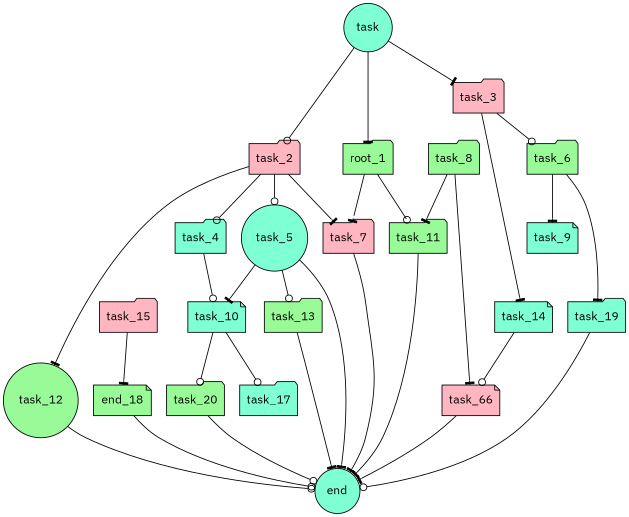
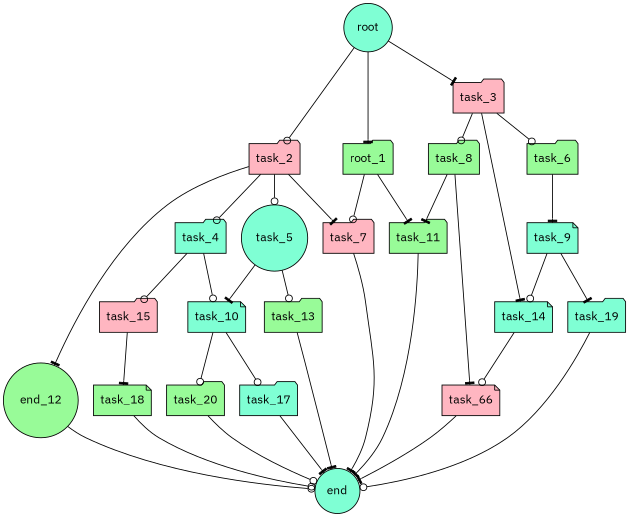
(368, 28) -> (368, 28)
none -> (468, 125)
(359, 195) -> (359, 195)
(392, 197) -> (392, 197)
(593, 233) -> (574, 276)
none -> (539, 274)
none -> (167, 275)
(343, 356) -> (301, 442)
(41, 400) -> (41, 400)
(122, 400) -> (122, 400)
